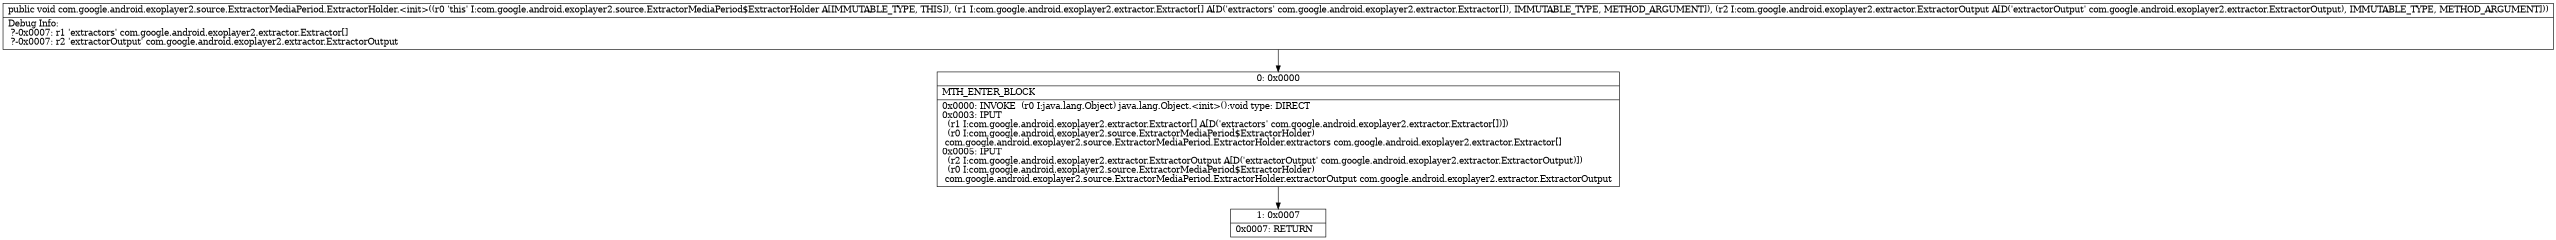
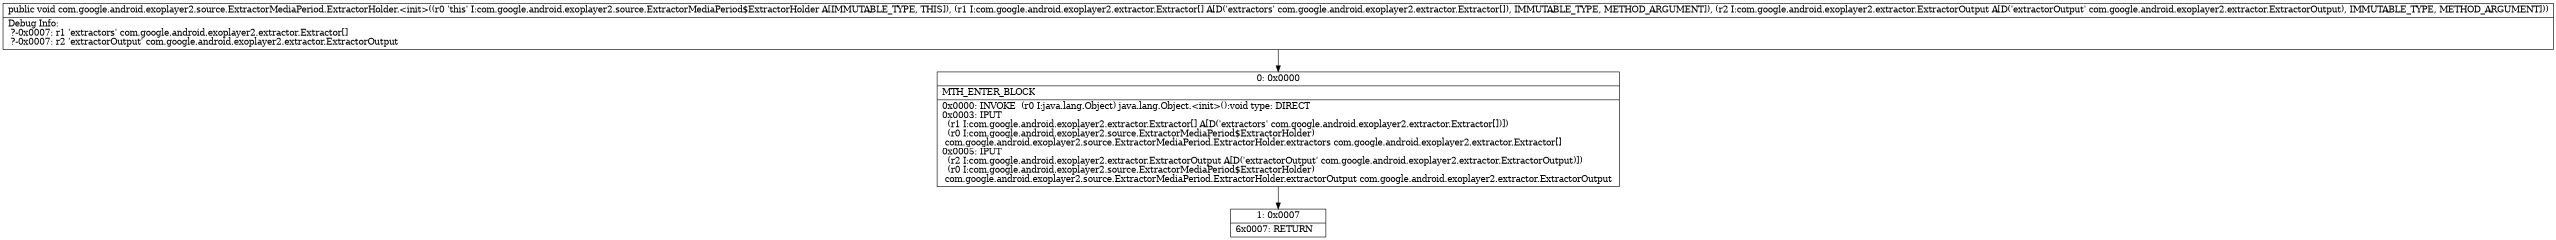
(1278, 230) -> (1278, 230)
